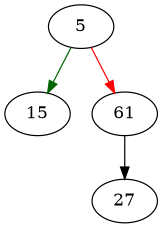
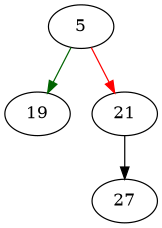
(38, 114) -> (38, 114)
(125, 114) -> (125, 114)
